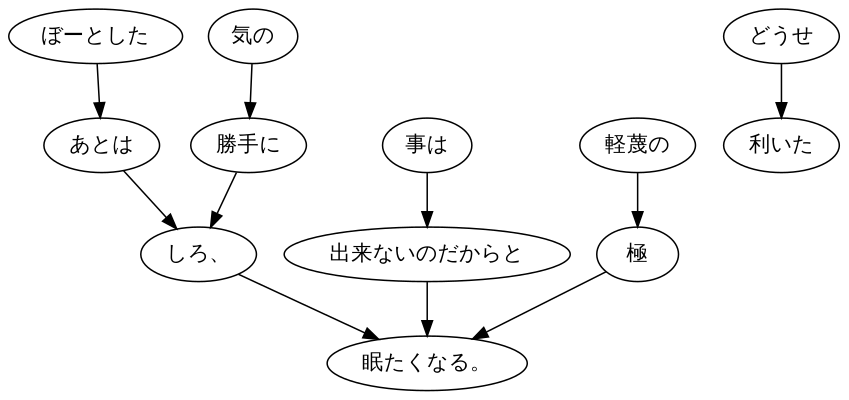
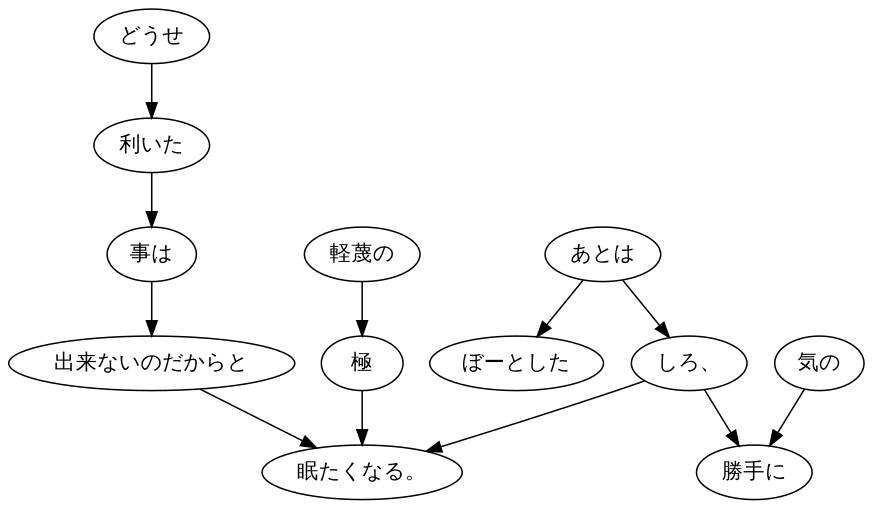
(98, 83) -> (565, 303)
none -> (152, 192)
(227, 193) -> (718, 411)
